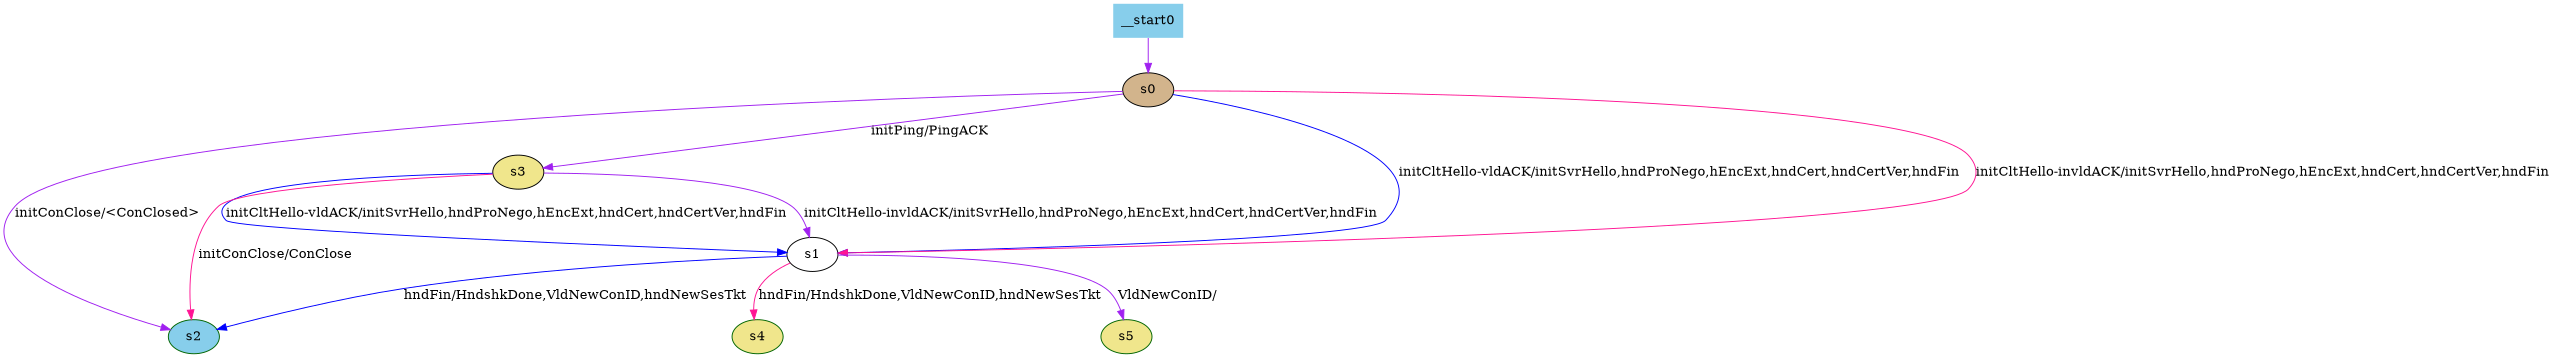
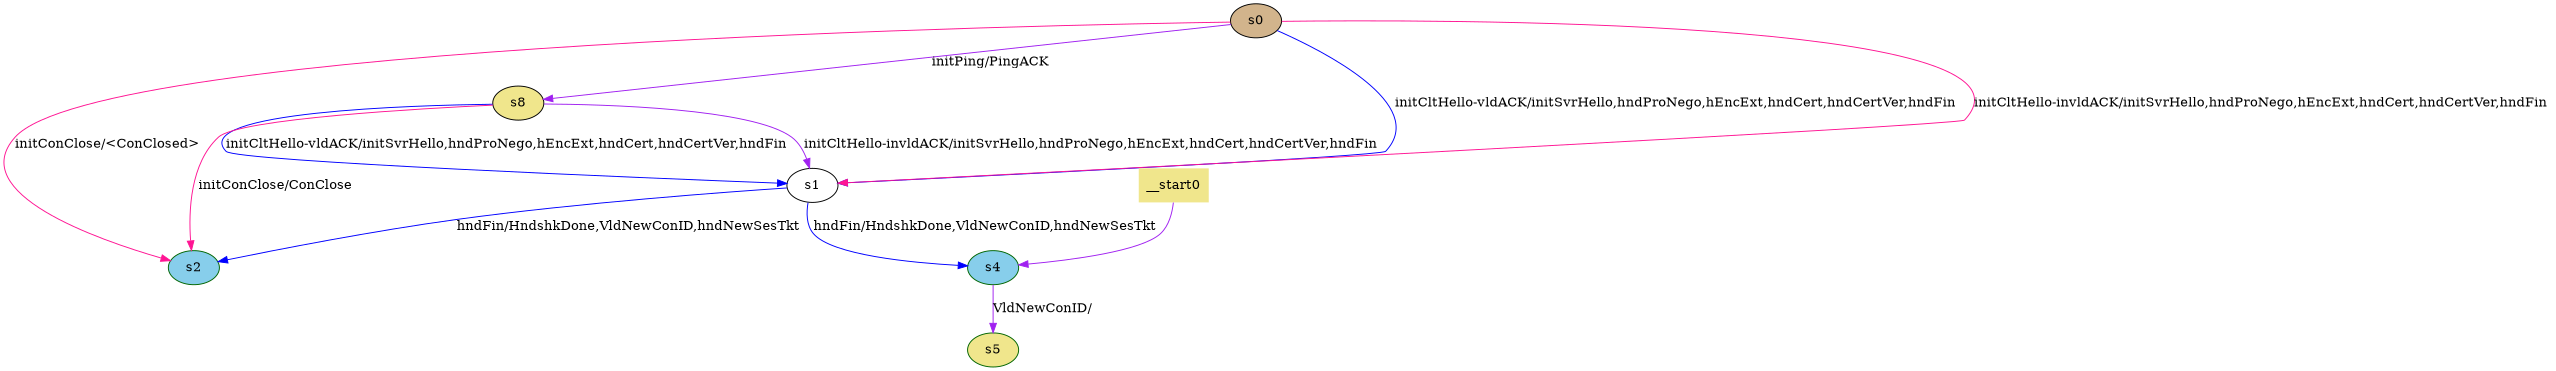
(1148, 21) -> (1174, 185)
(1148, 51) -> (1113, 252)
(454, 125) -> (508, 52)
(518, 172) -> (518, 103)
(987, 261) -> (993, 304)
(764, 281) -> (867, 255)
(758, 337) -> (993, 268)
